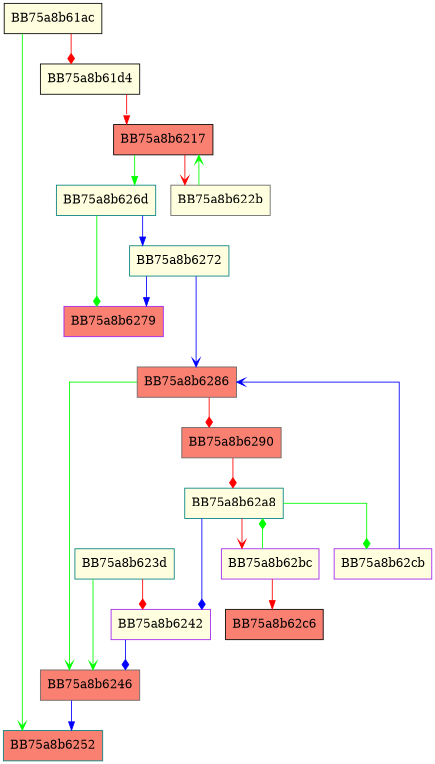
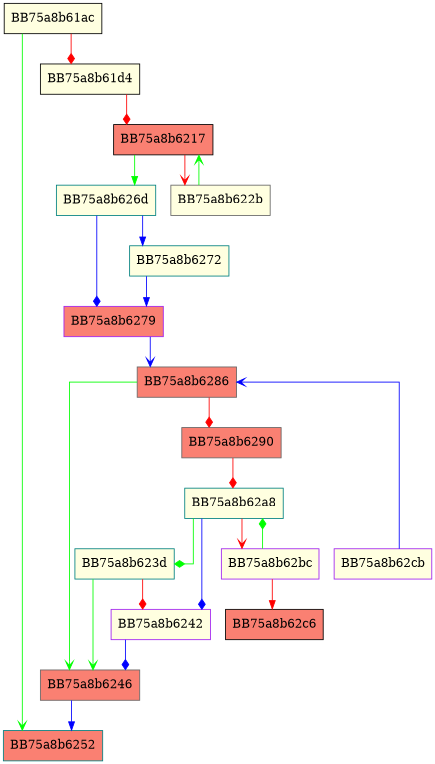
(127, 104) -> (127, 104)
(97, 256) -> (97, 256)
(196, 317) -> (150, 348)
(343, 503) -> (193, 546)
